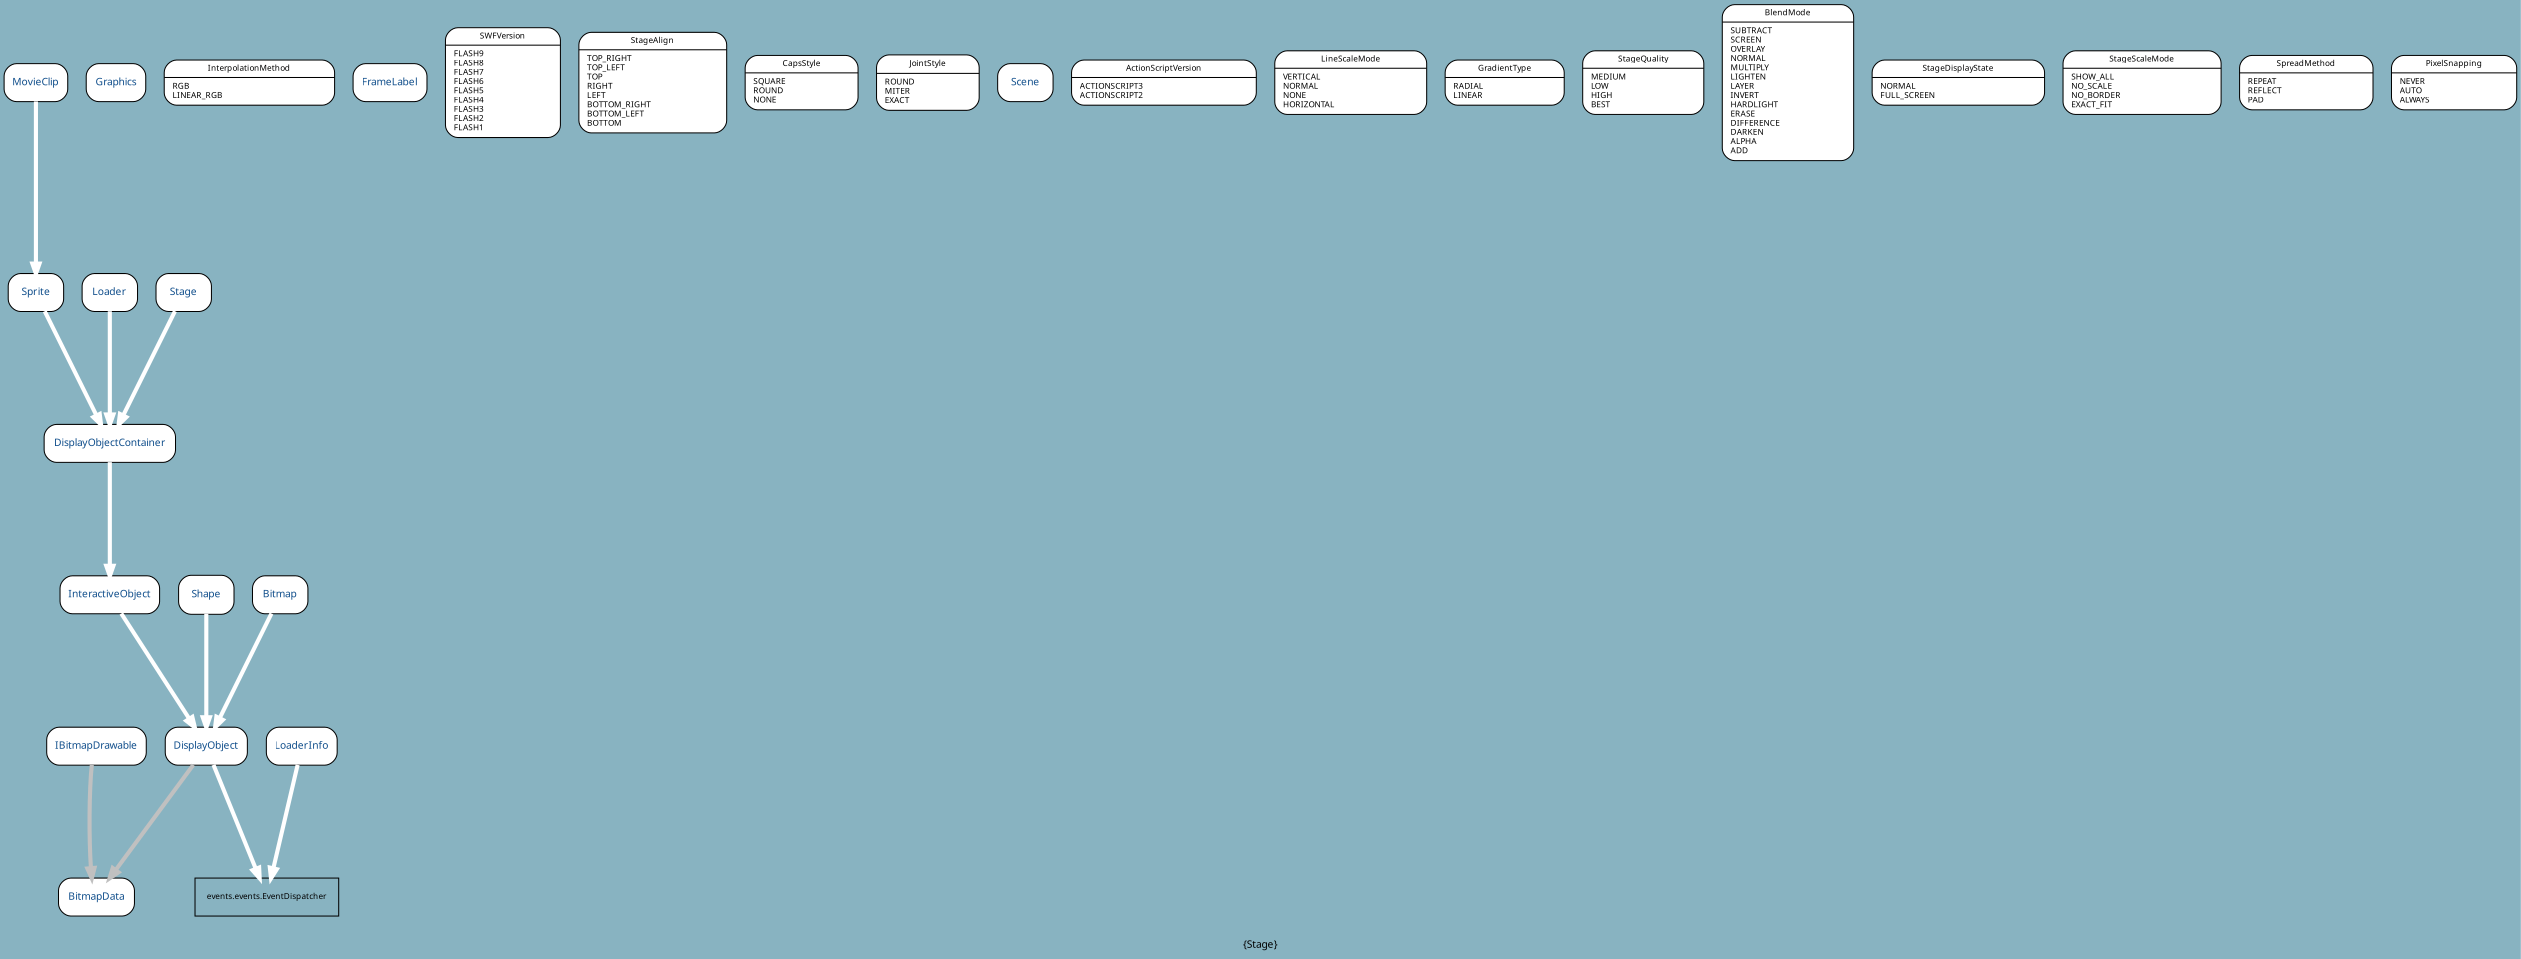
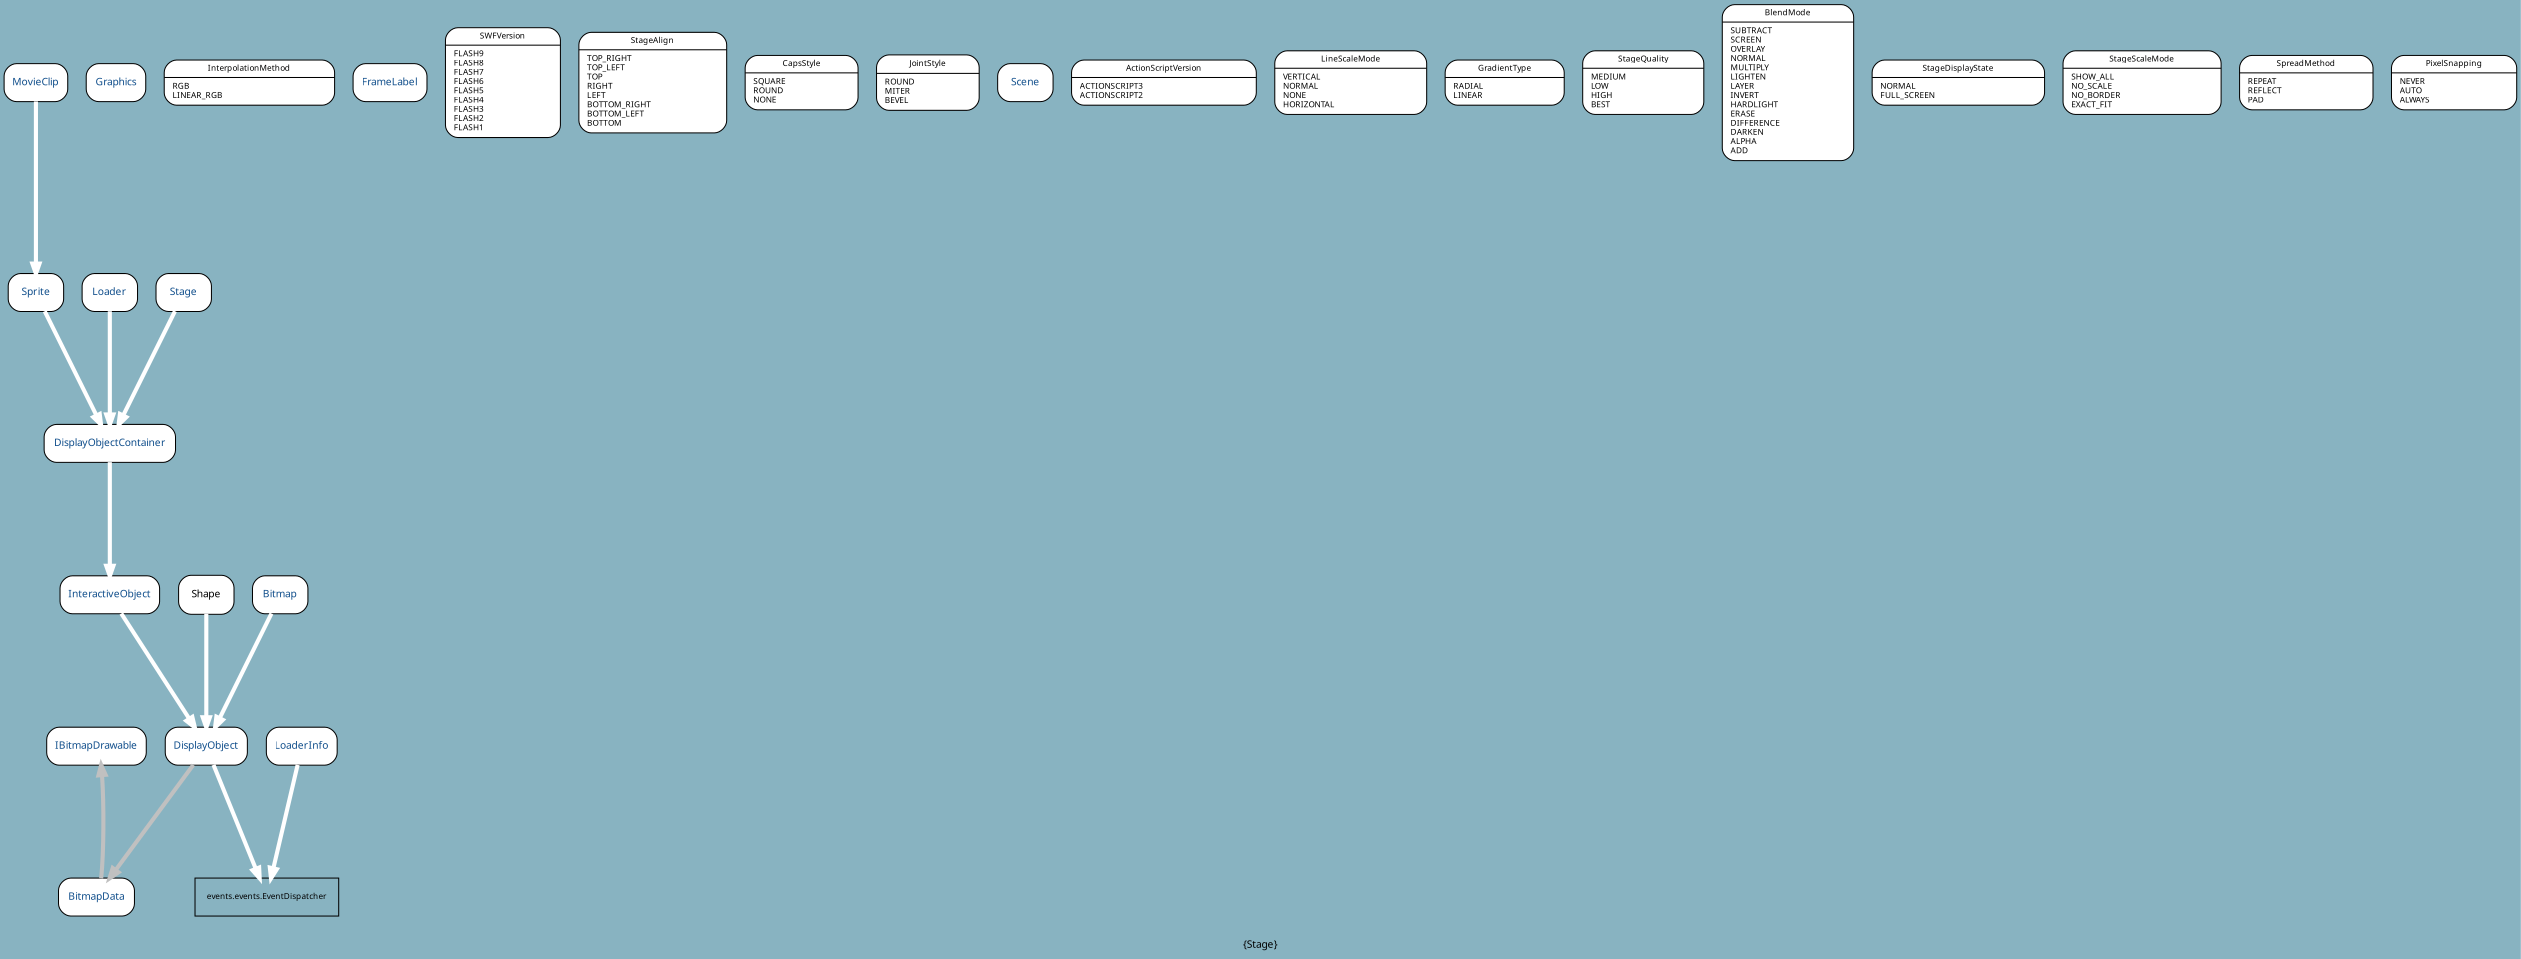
(898, 101) -> (897, 101)
(206, 595) -> (206, 595)
(90, 816) -> (103, 827)
